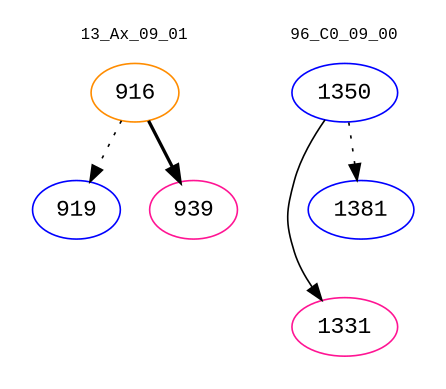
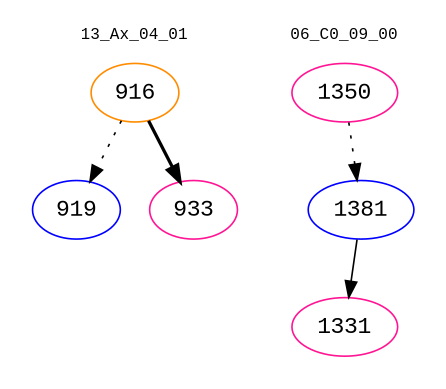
(135, 35) -> (135, 35)
(345, 35) -> (345, 35)
(345, 93) -> (345, 93)
(289, 202) -> (354, 260)
(194, 210) -> (194, 210)
